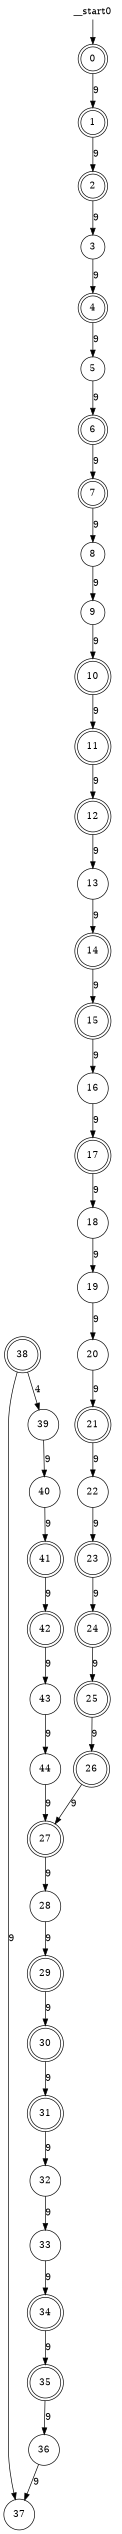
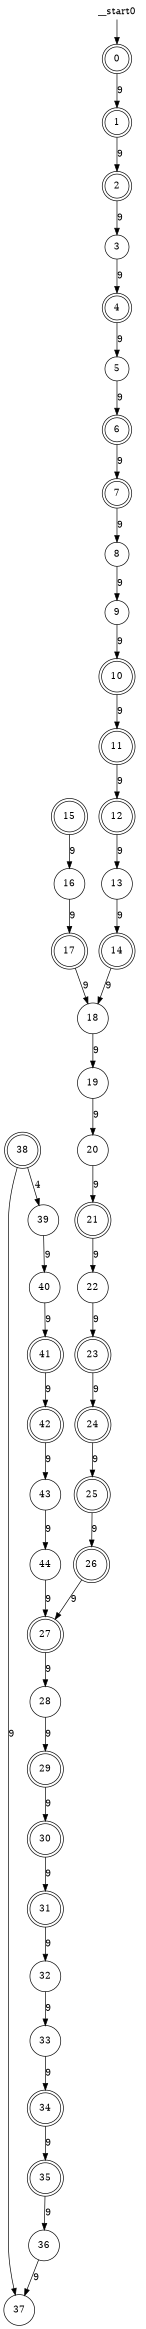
(93, 983) -> (106, 983)
